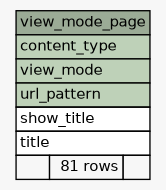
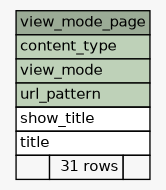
(90, 167) -> (90, 167)
